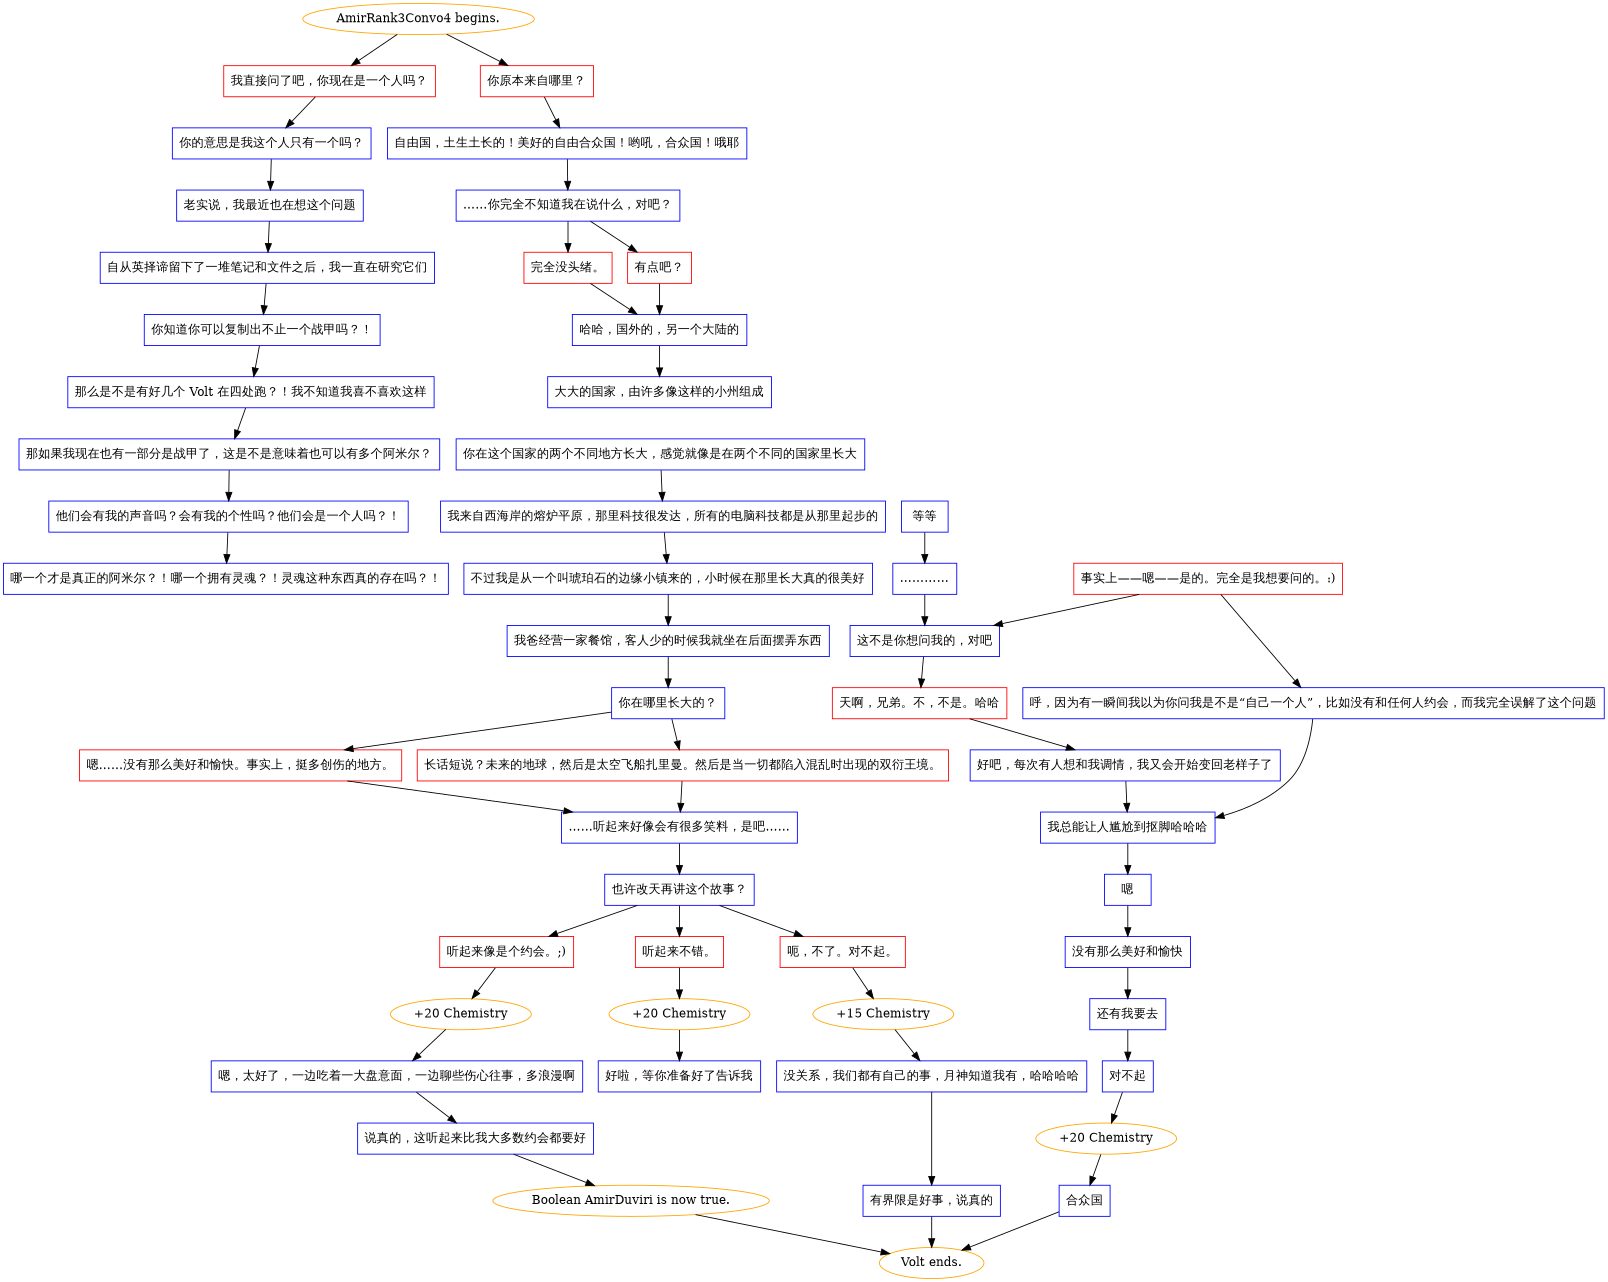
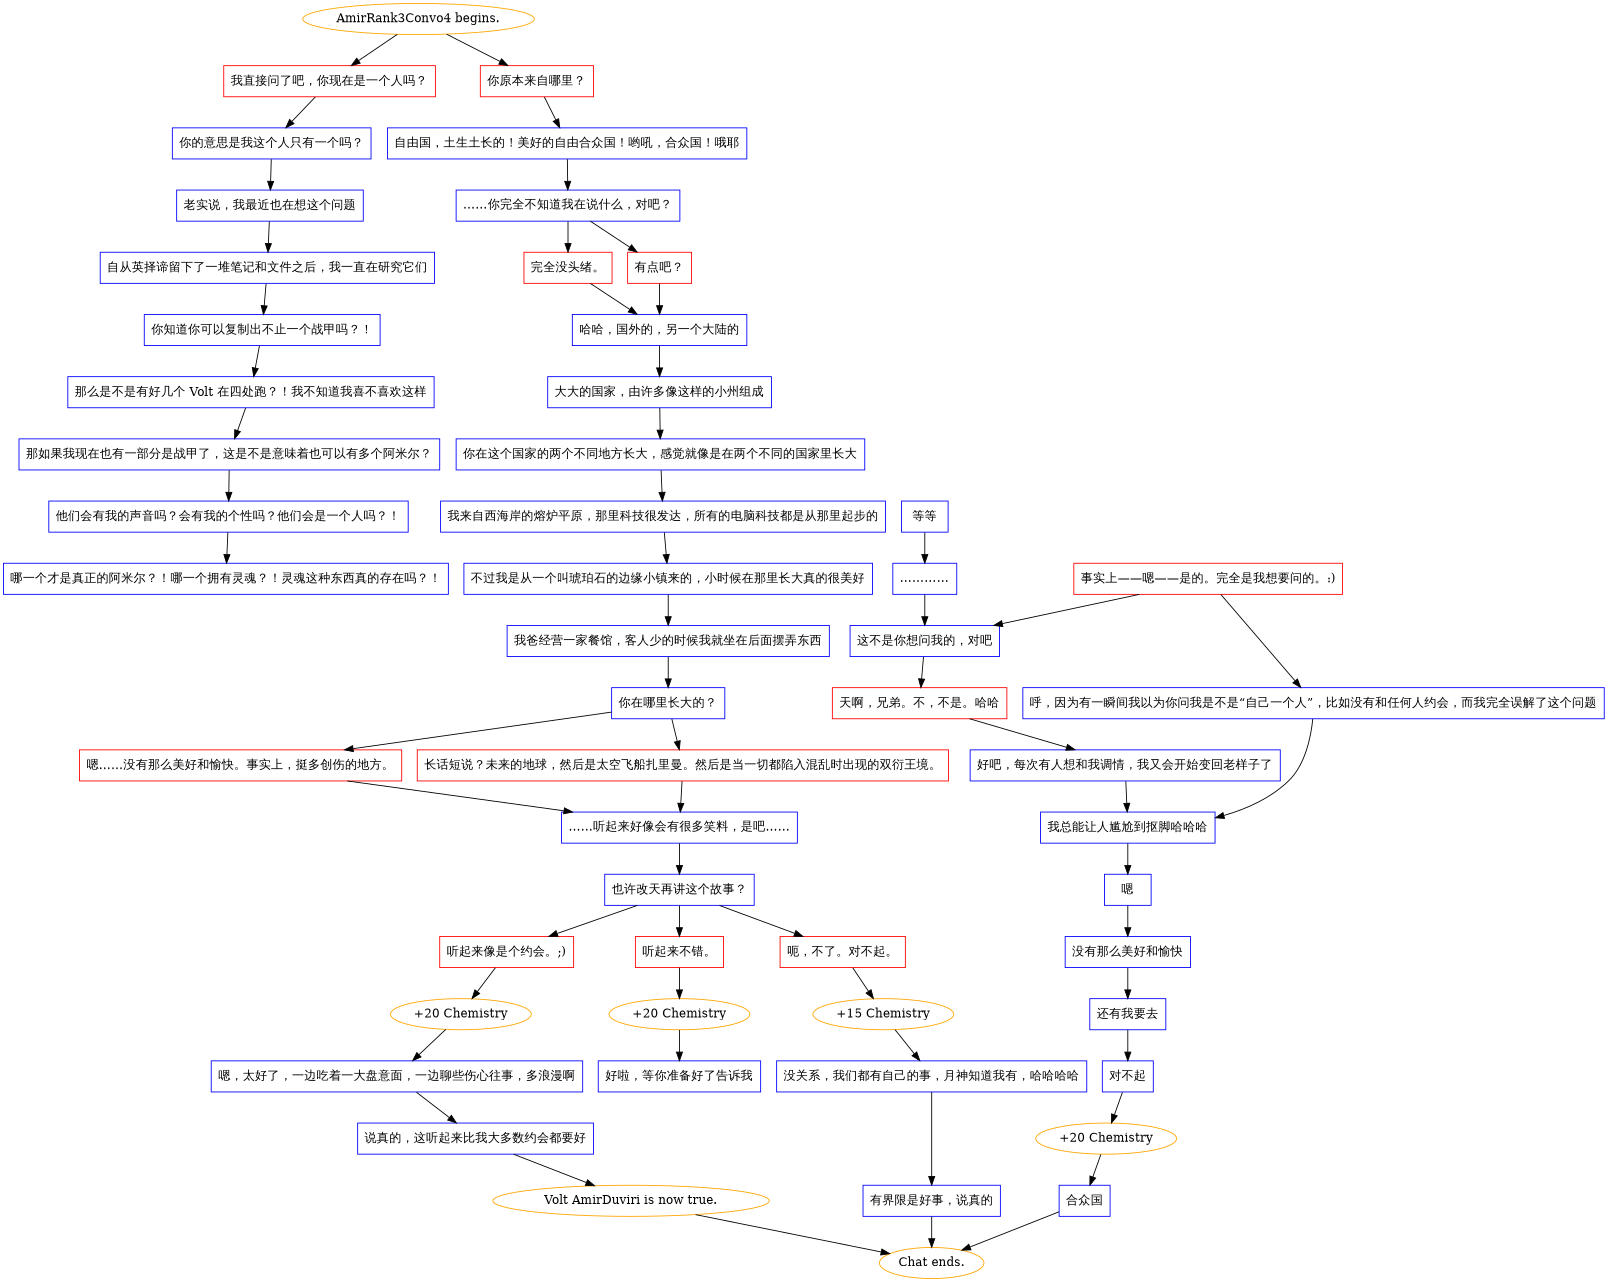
none -> (660, 419)
(631, 1201) -> (631, 1201)
(932, 1263) -> (932, 1263)
